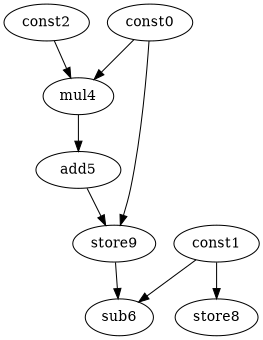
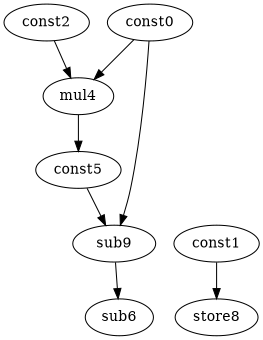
(78, 170) -> (78, 170)
(114, 244) -> (114, 244)
(171, 278) -> none
